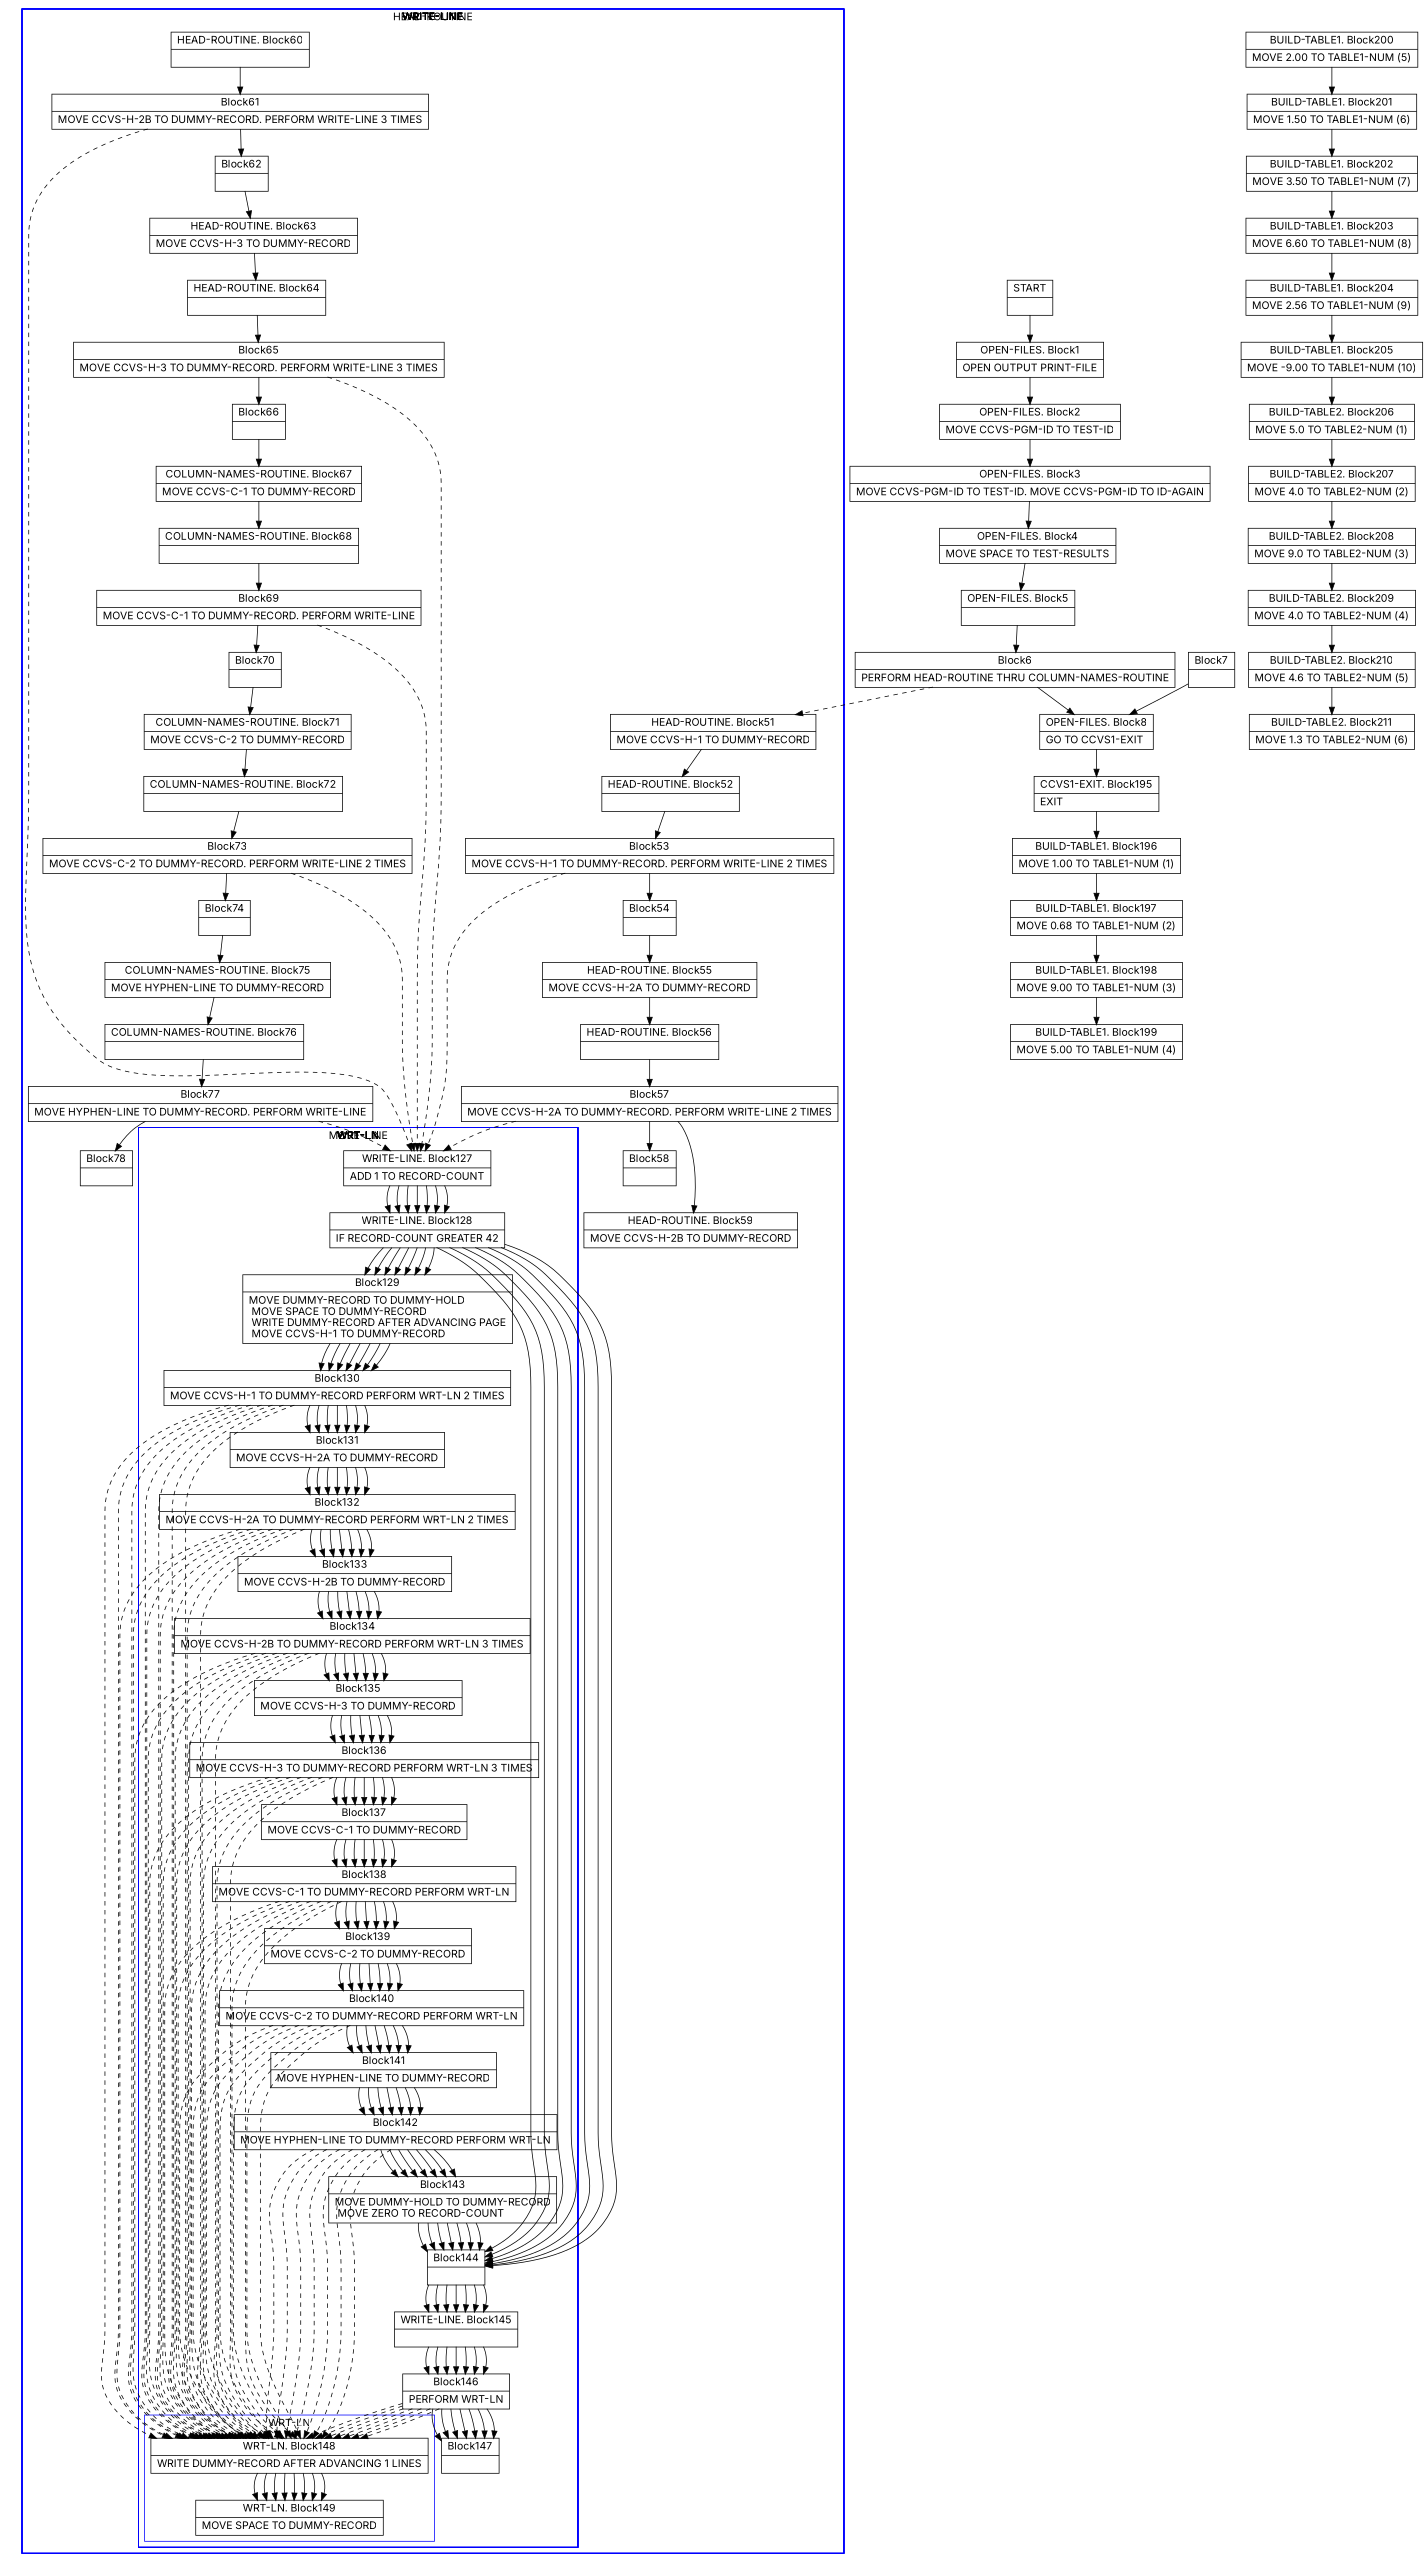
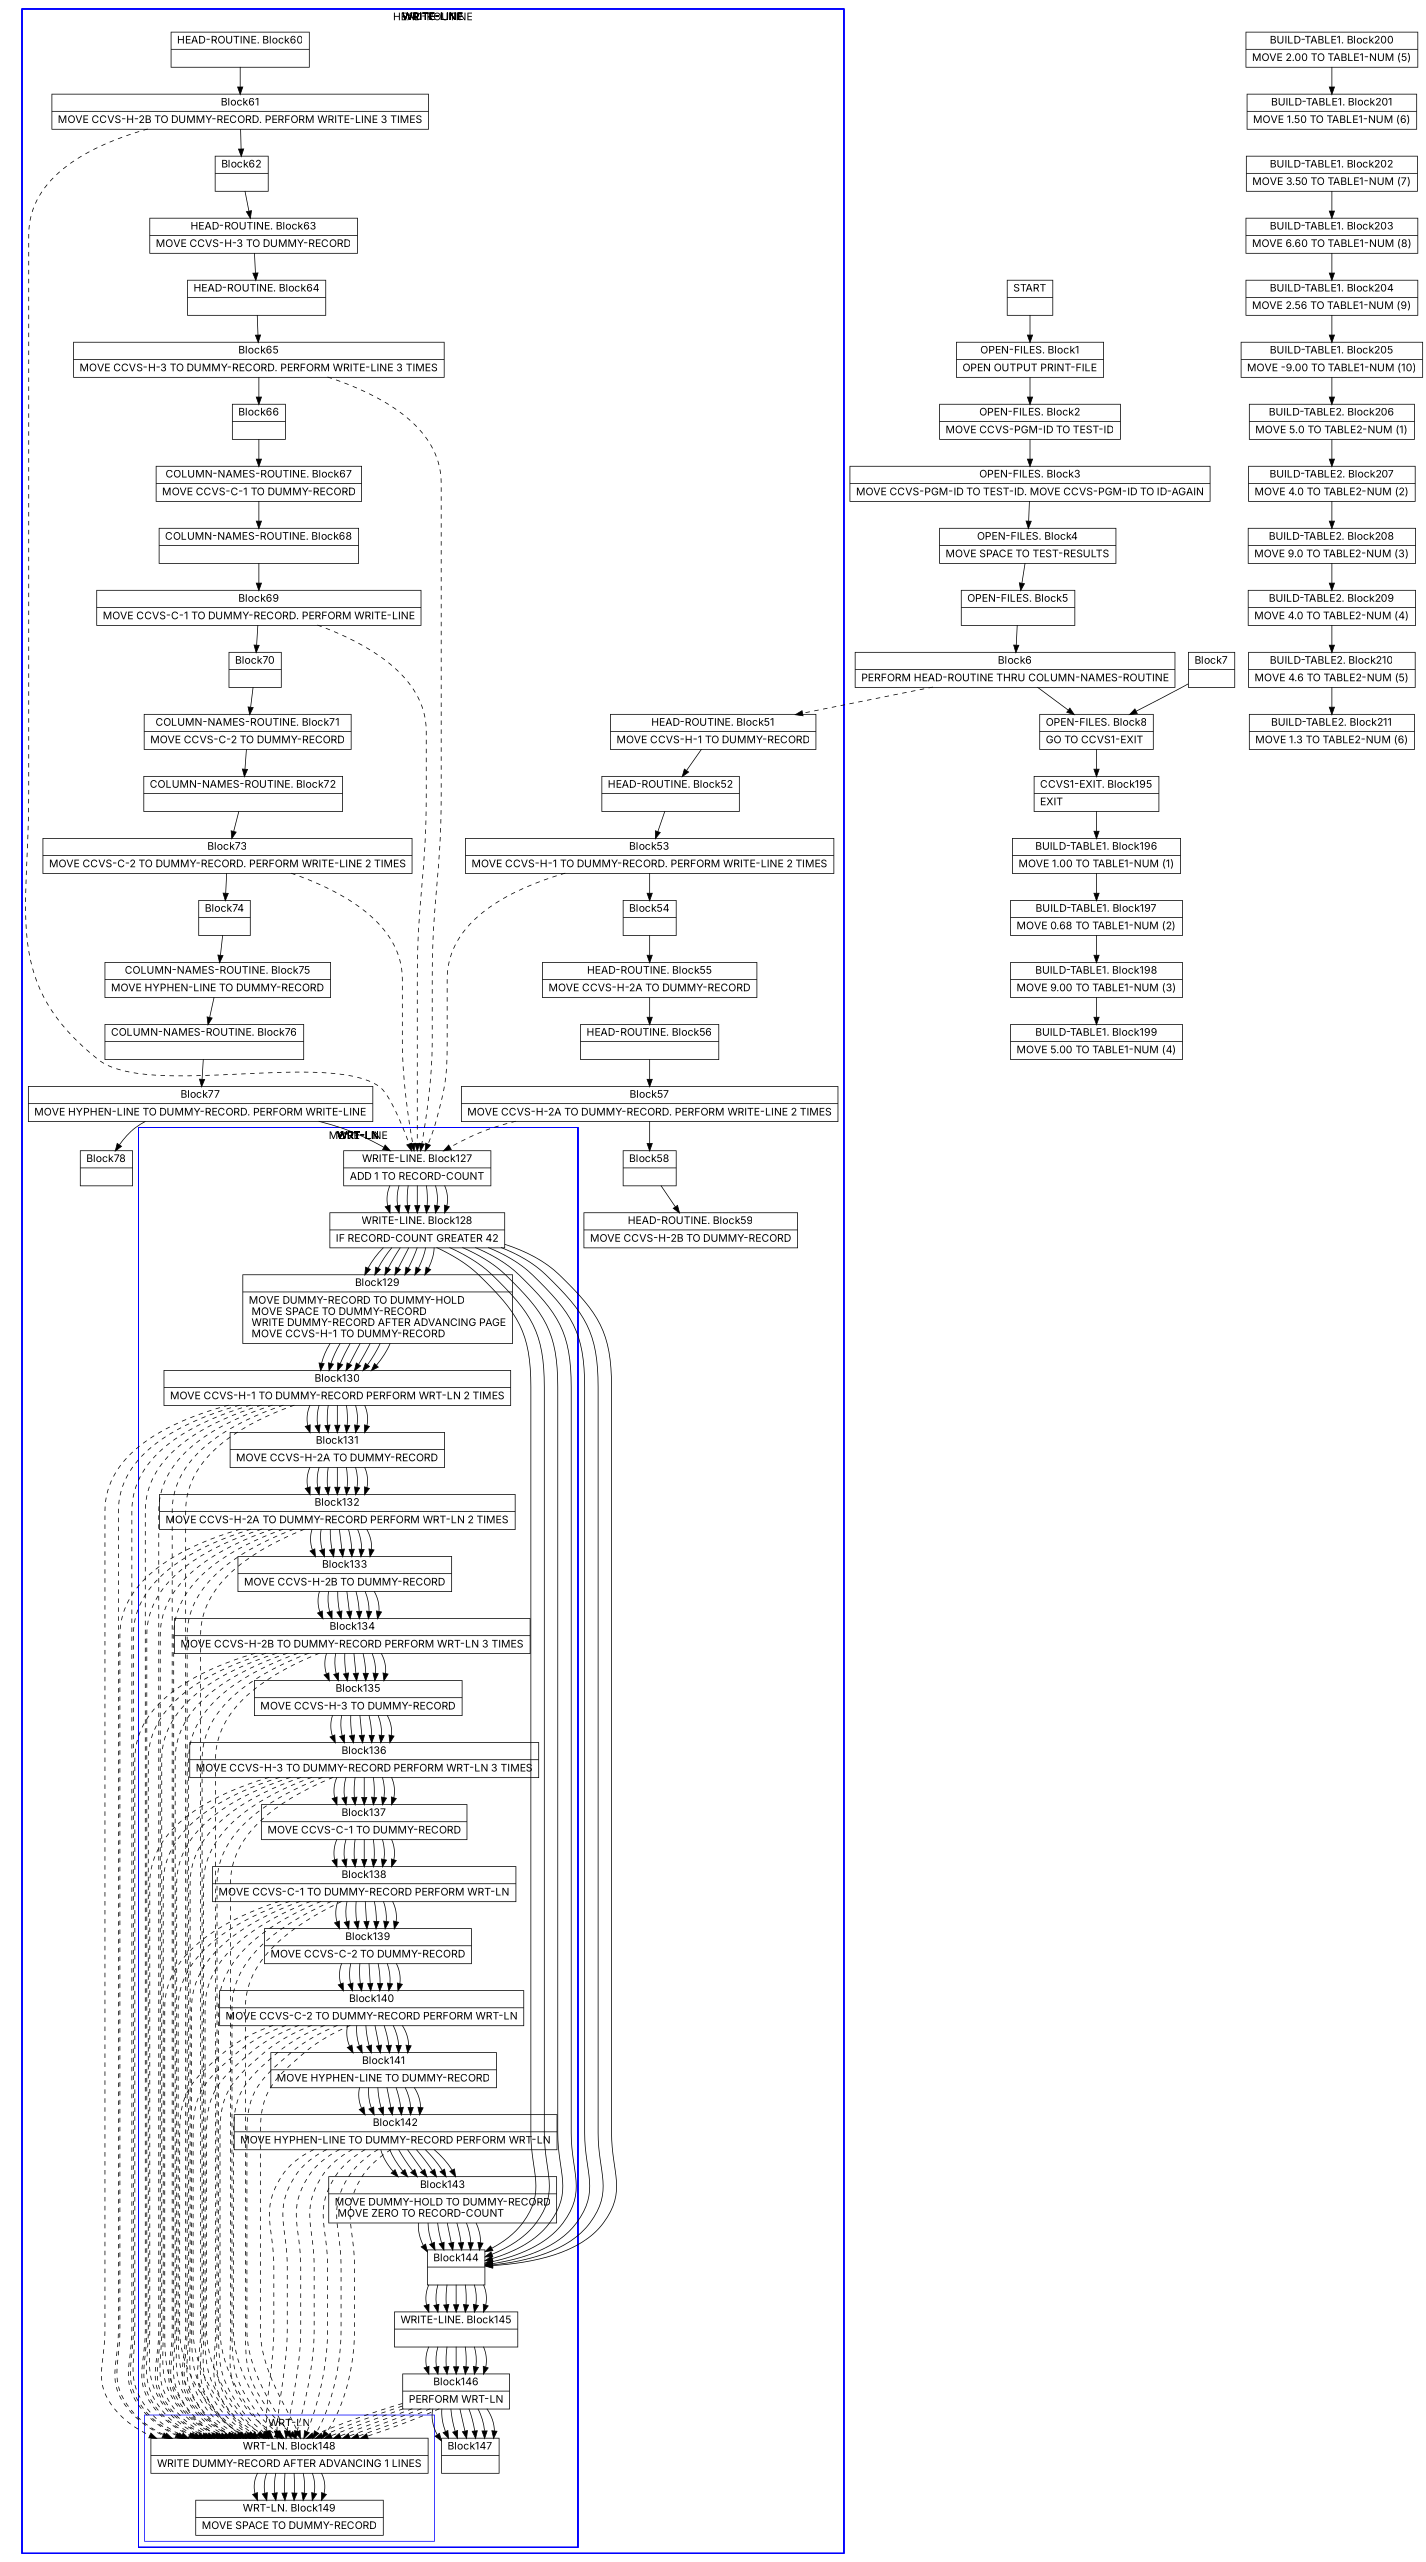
(1332, 139) -> none
(354, 1133) -> (354, 1133)
(694, 1162) -> (668, 1196)
